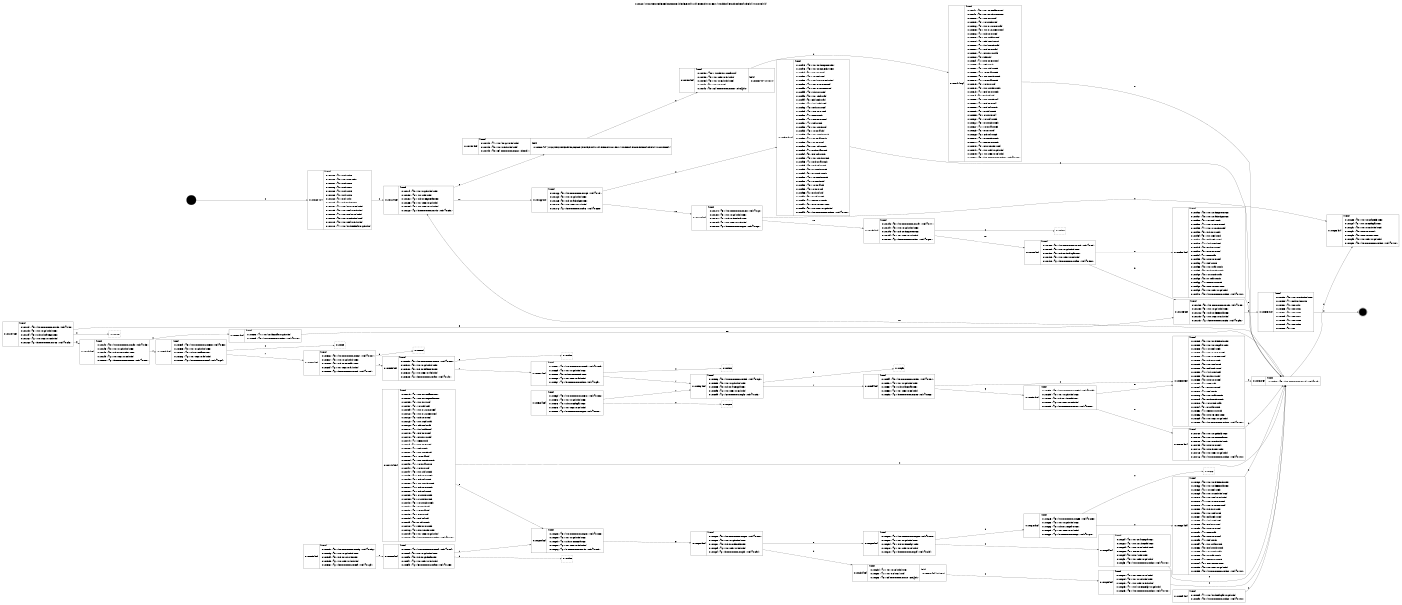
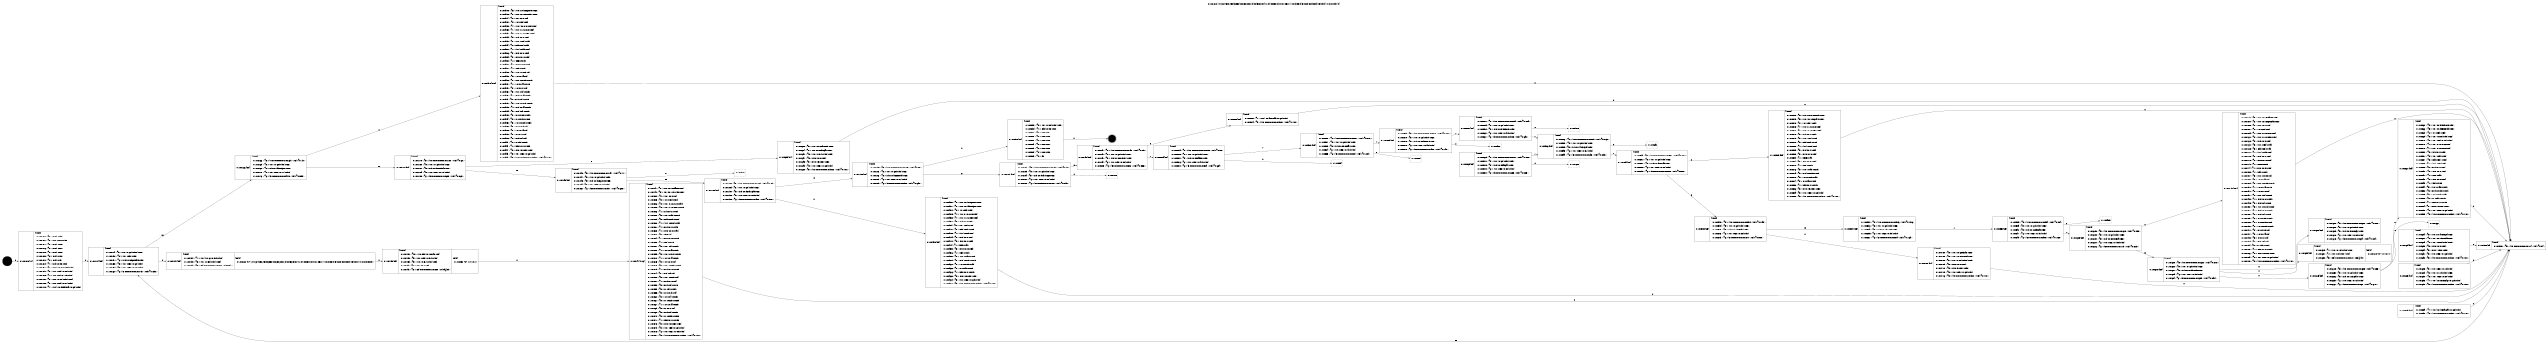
(1322, 314) -> (1723, 101)
(623, 327) -> (961, 175)
(1134, 390) -> (1804, 229)
(499, 506) -> (2181, 214)
(979, 535) -> (2264, 279)
(1016, 547) -> none
(1022, 578) -> none
